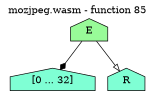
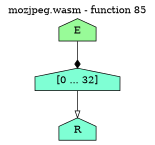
(106, 53) -> (78, 101)
